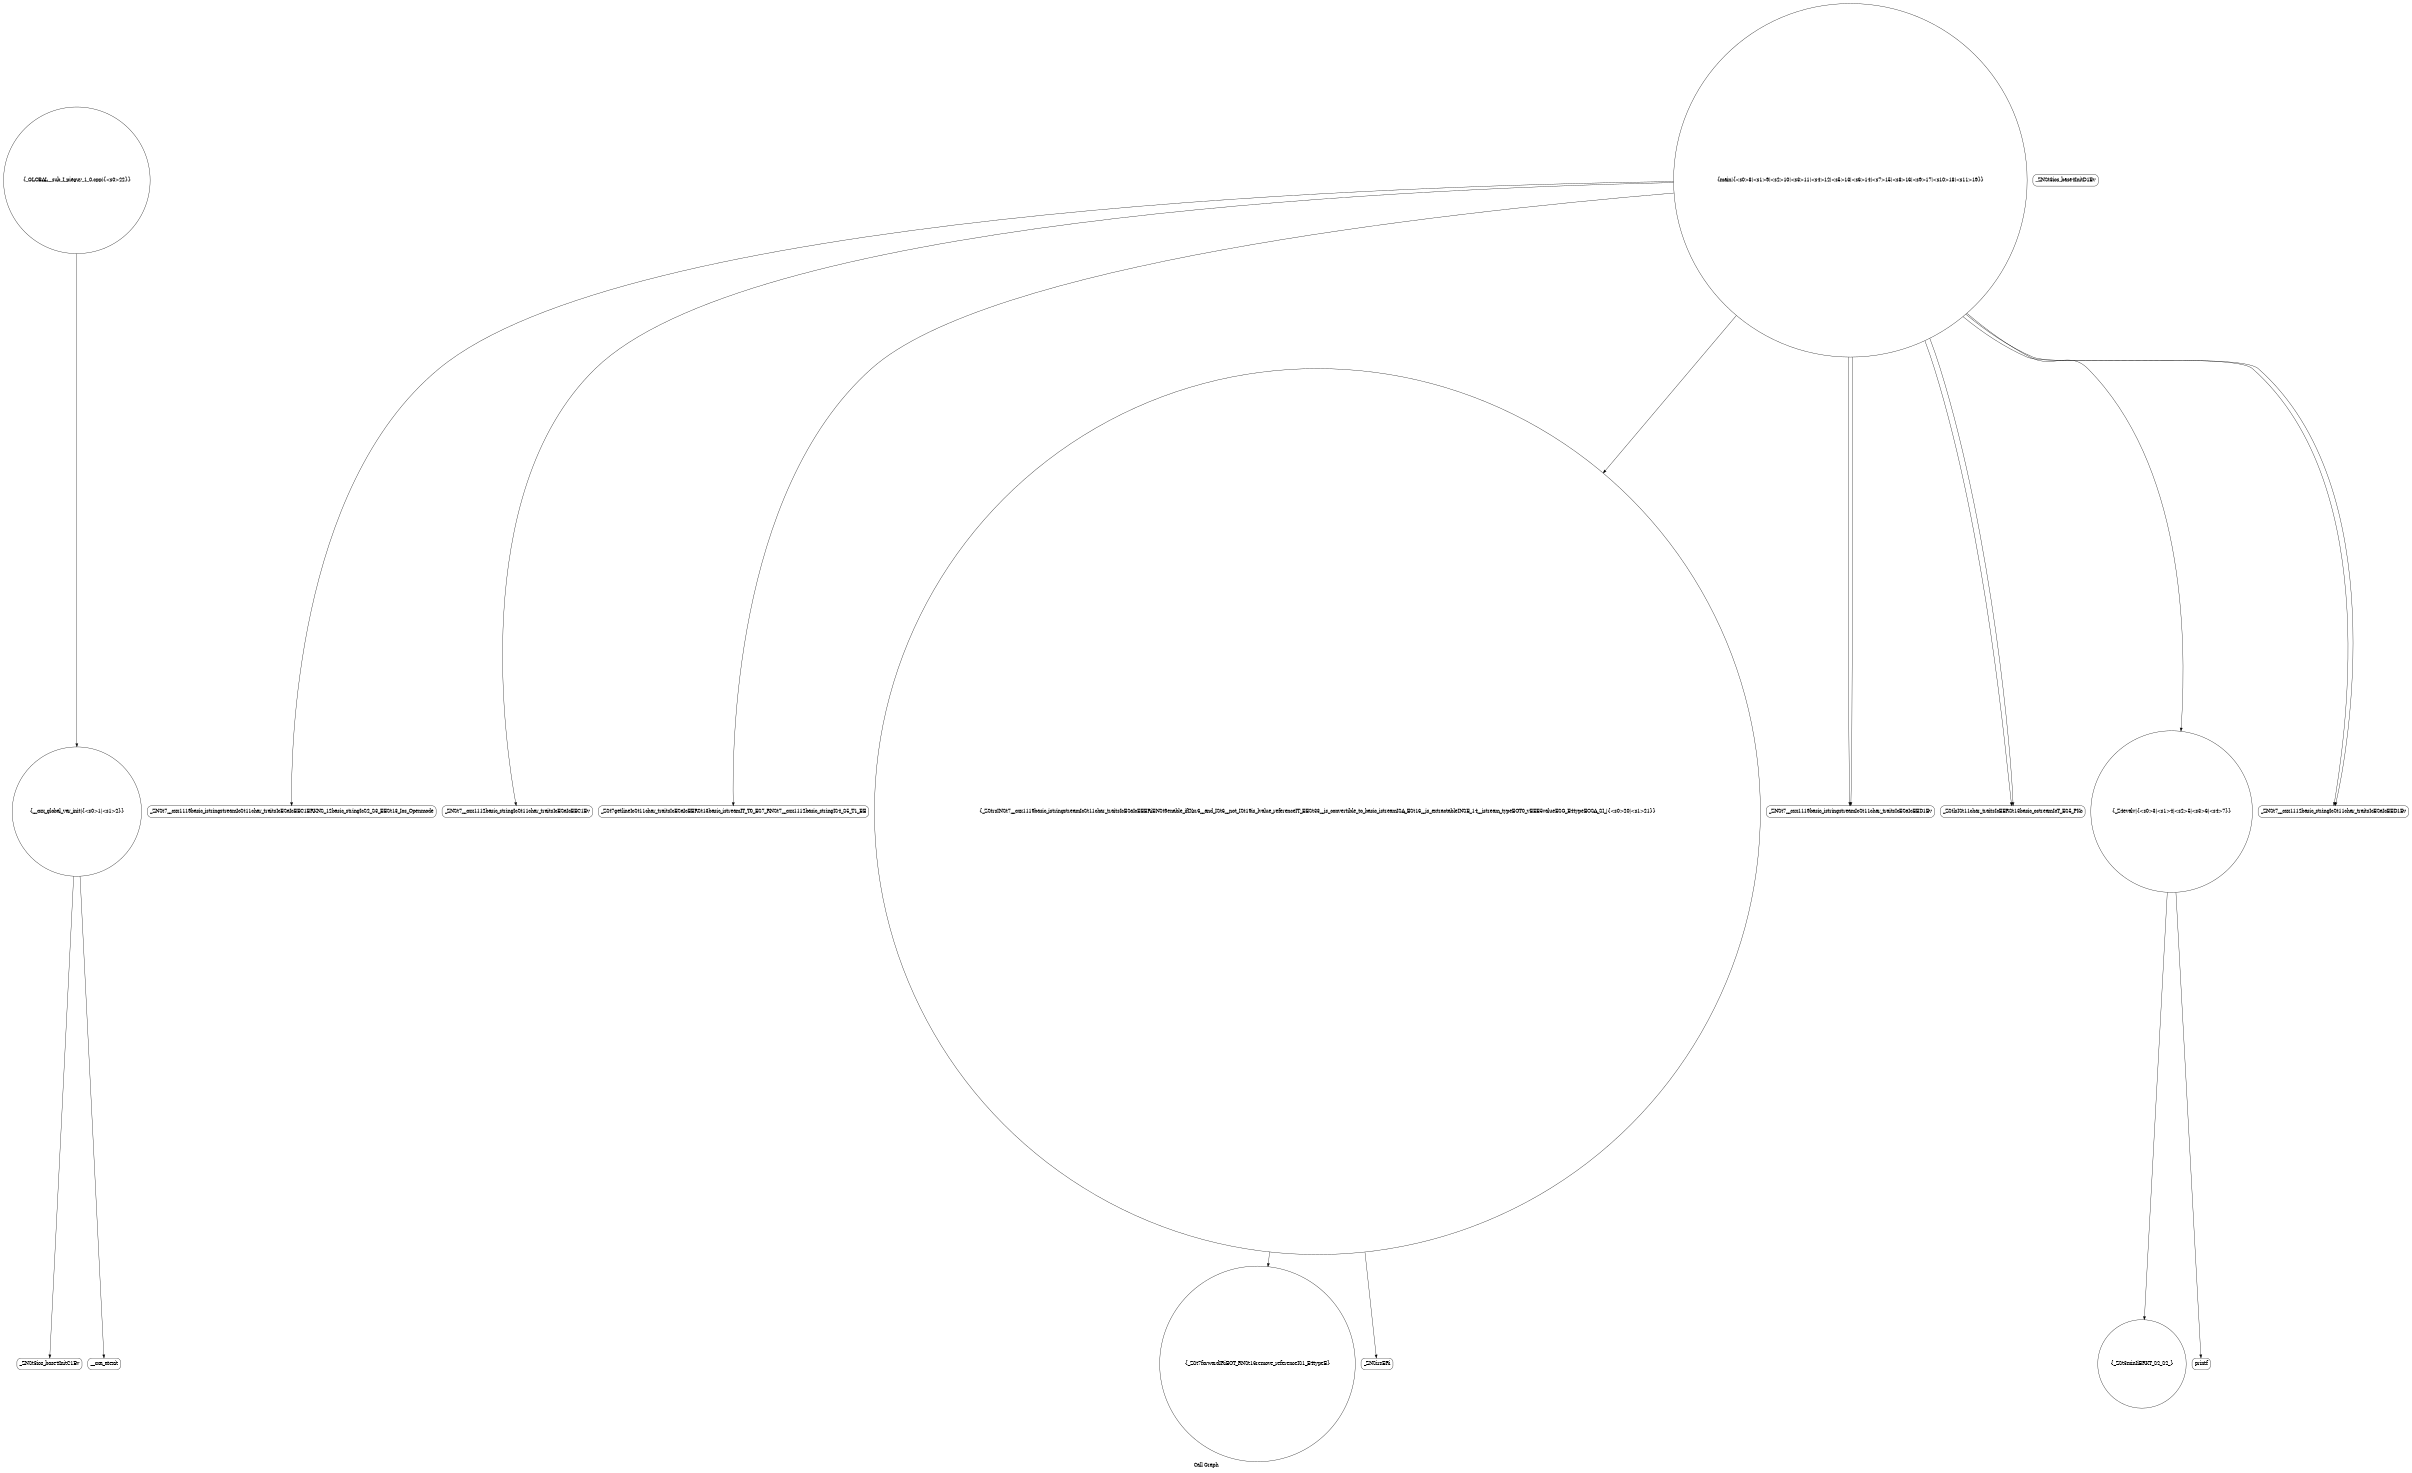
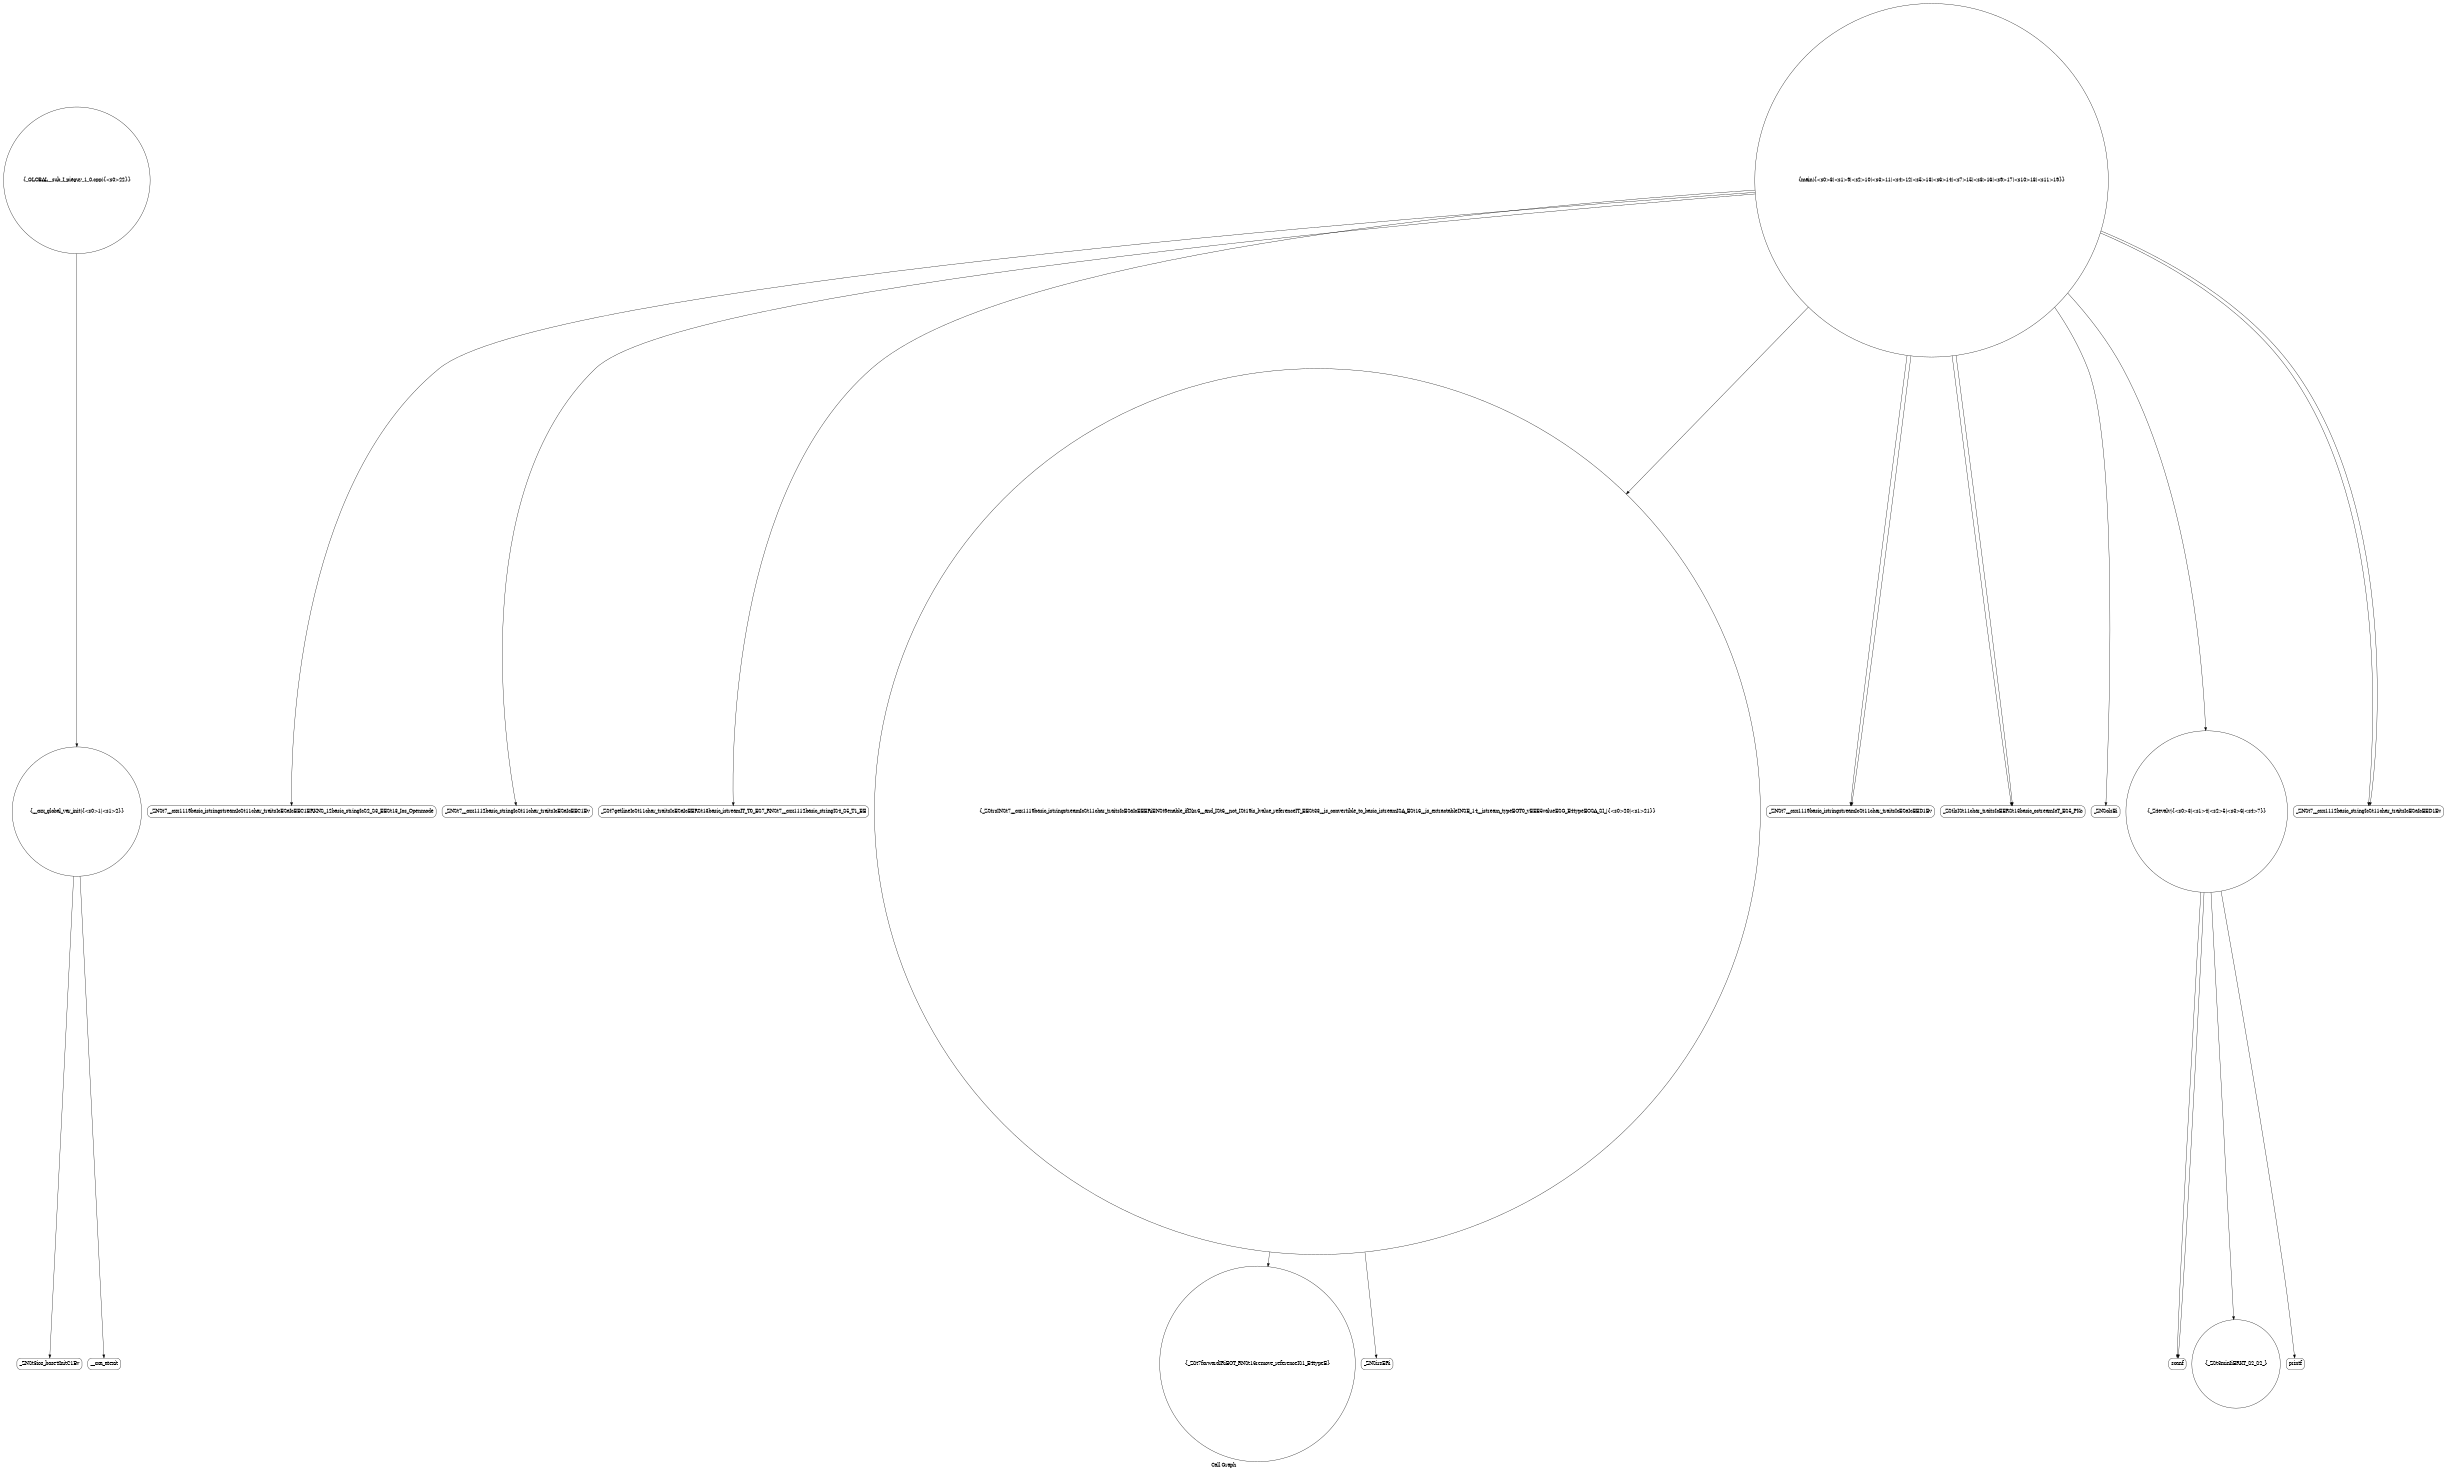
(2066, 180) -> none
none -> (2106, 812)
none -> (2177, 1364)
